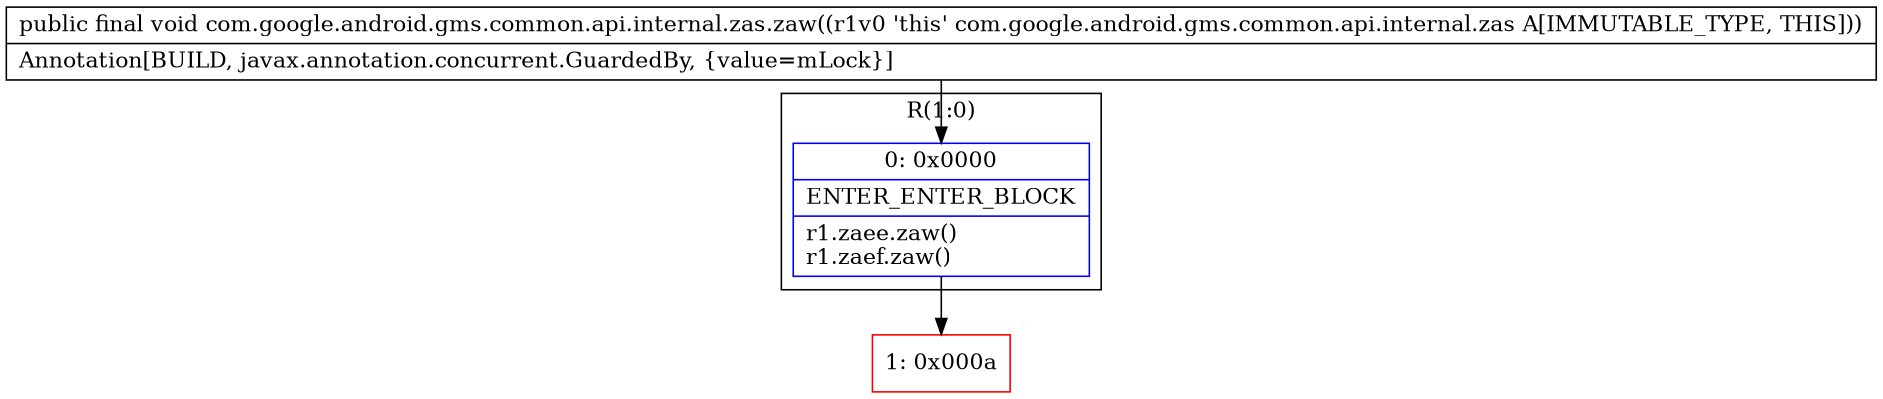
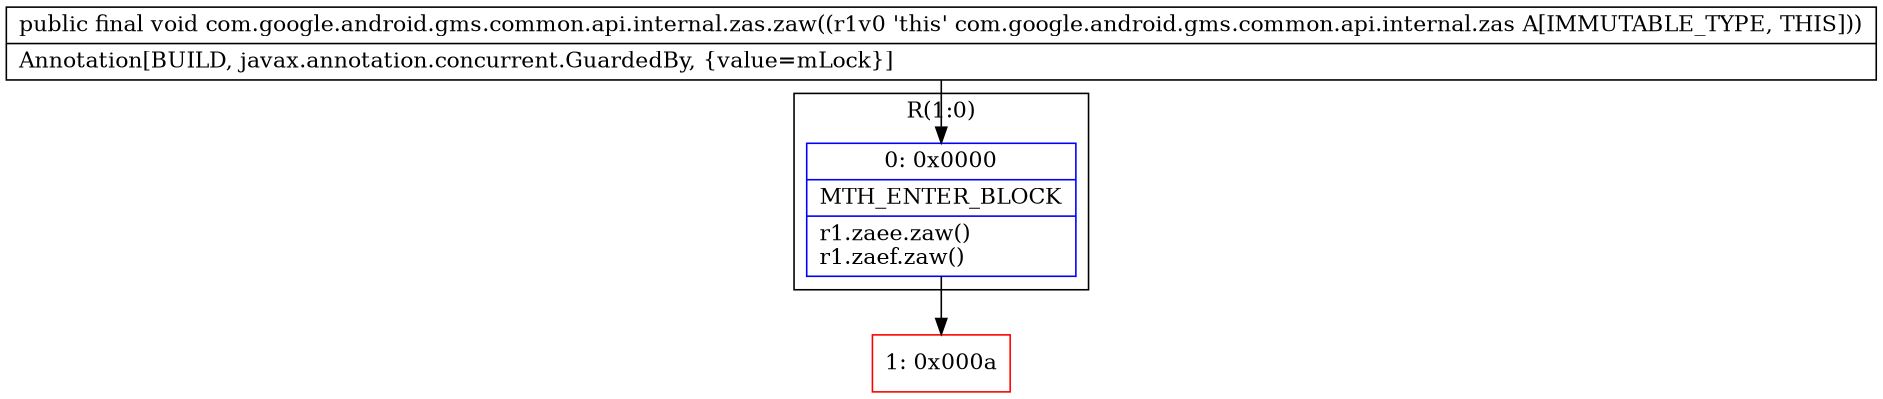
(941, 197) -> (941, 197)
